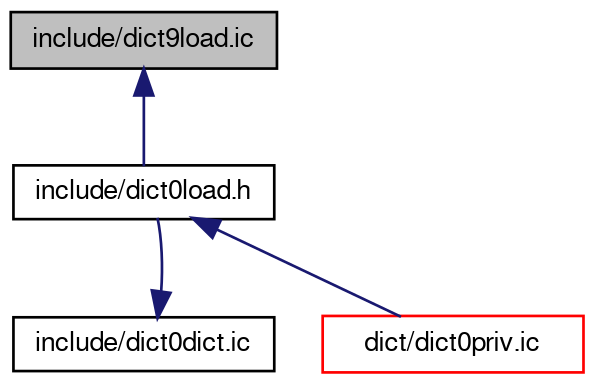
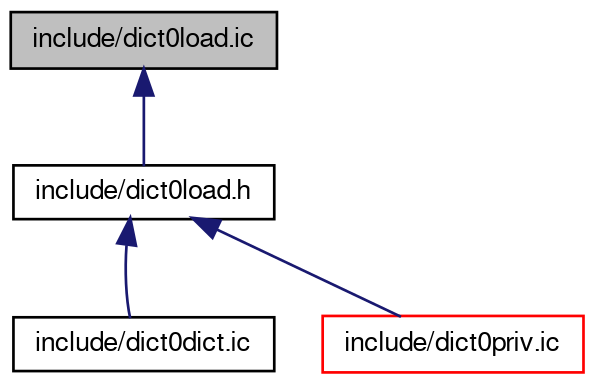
(144, 40) -> (144, 40)
(162, 255) -> (126, 282)
(453, 344) -> (453, 344)
